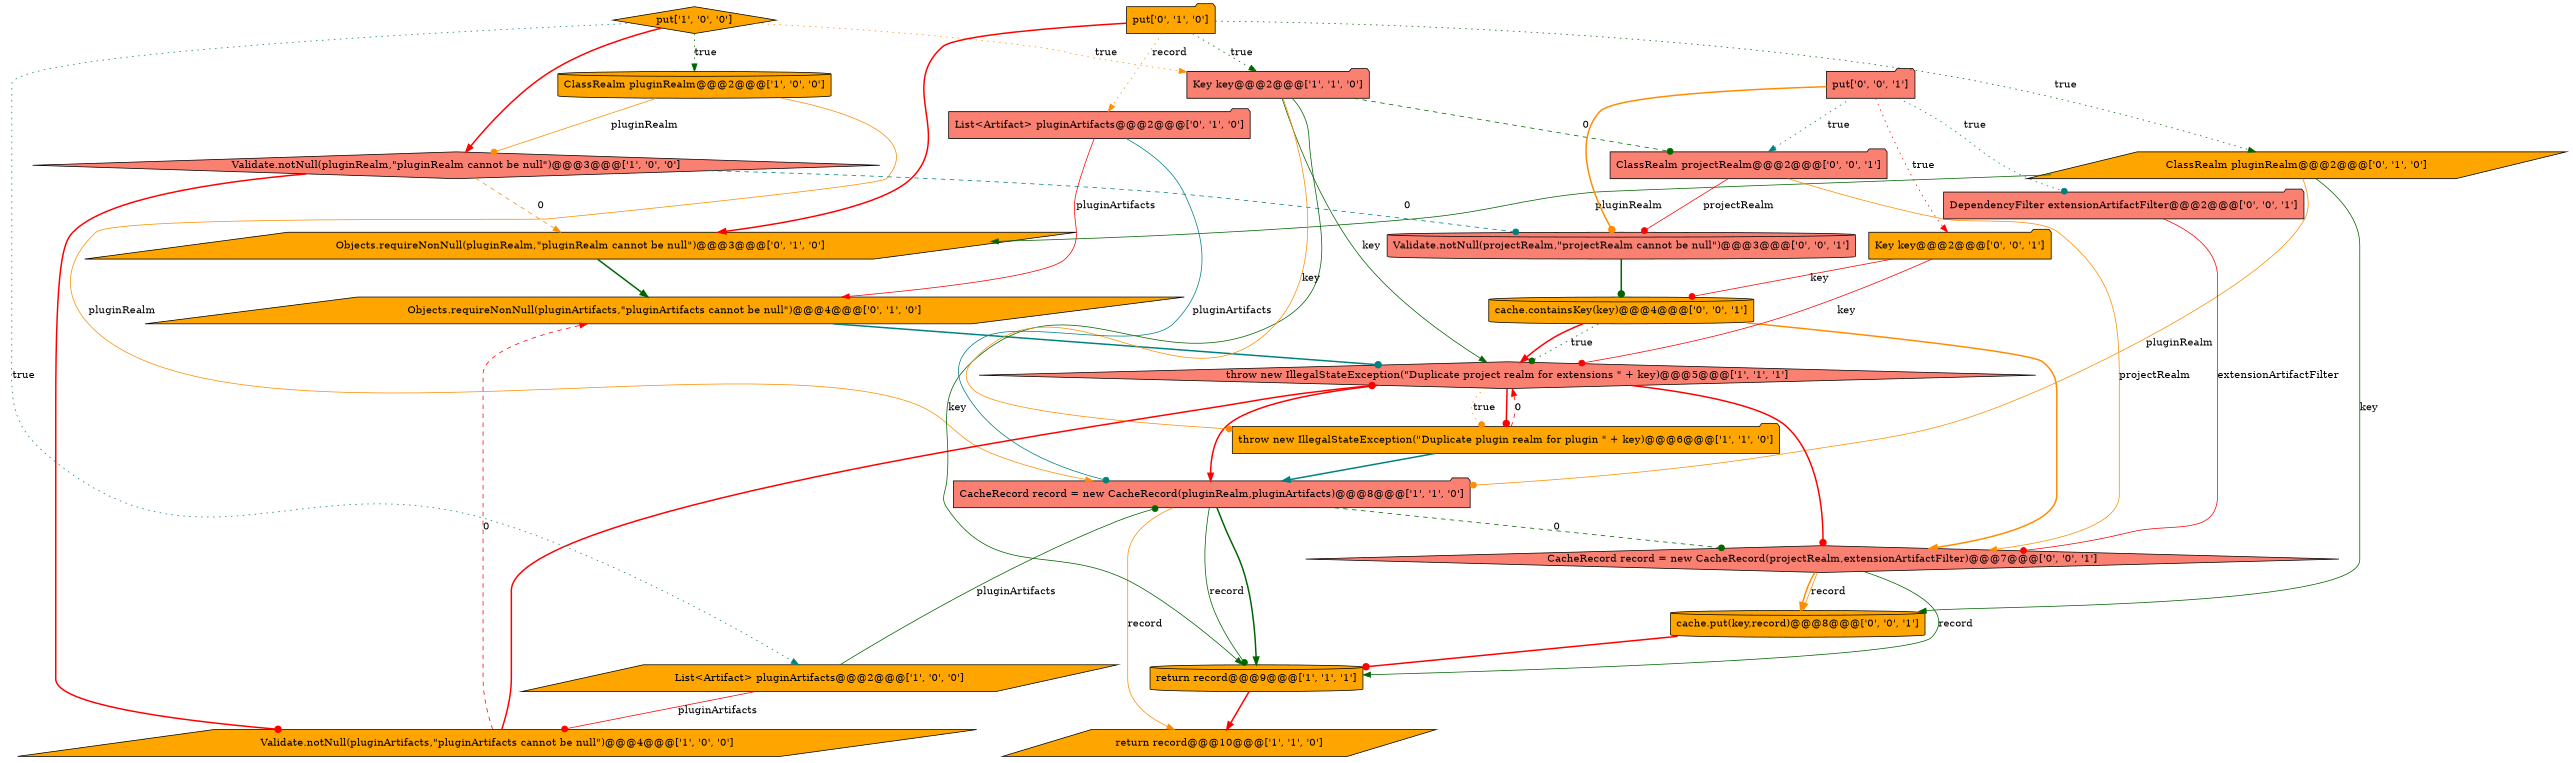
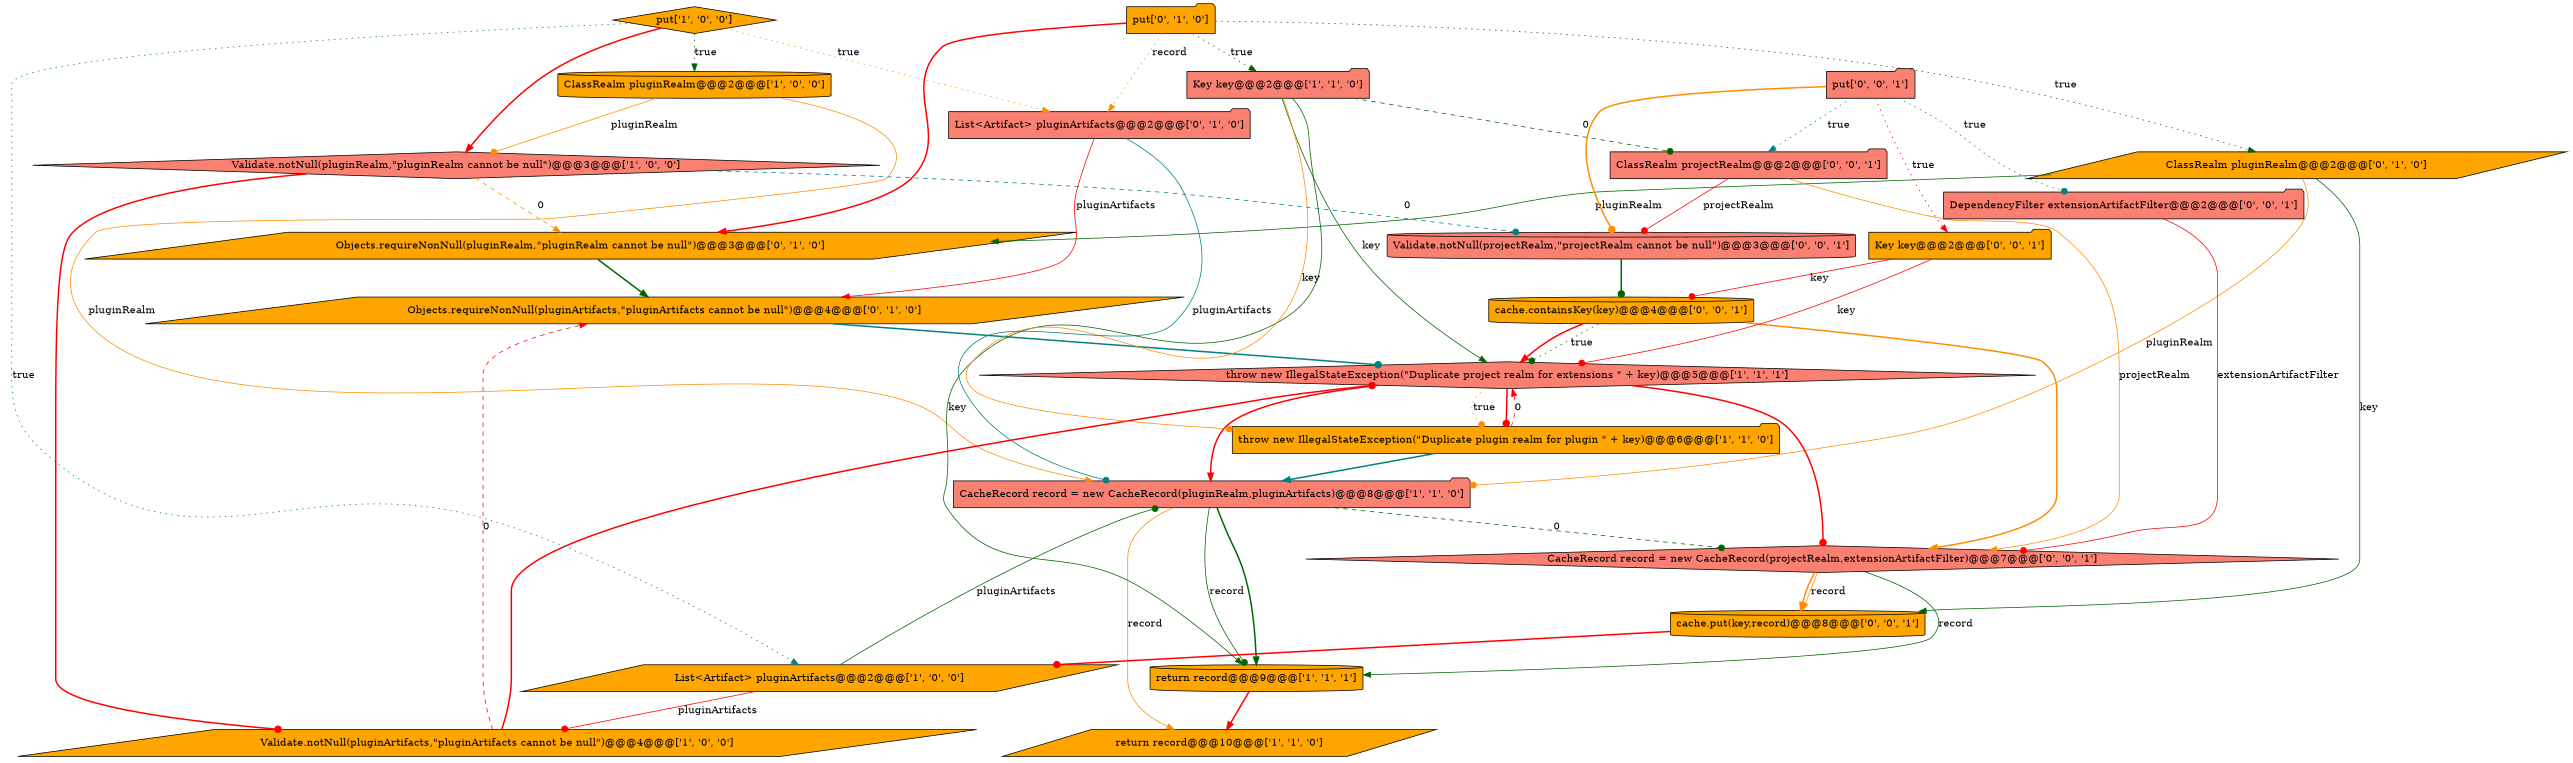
(947, 37) -> (884, 69)
(1523, 651) -> (1365, 648)
